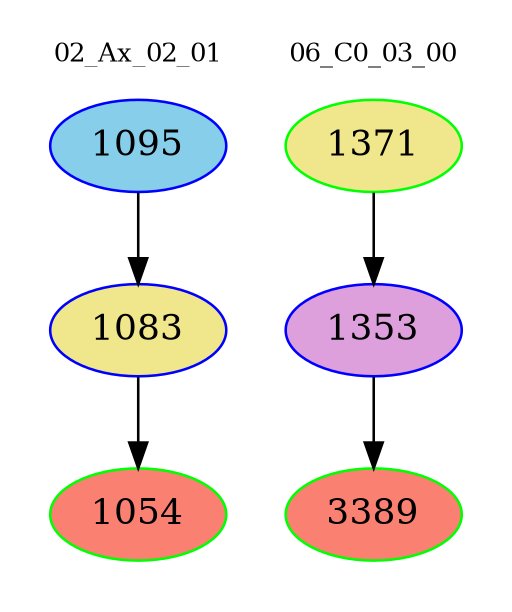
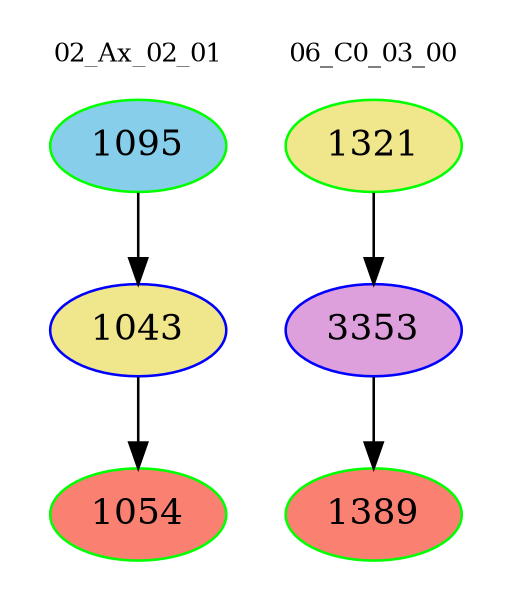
(138, 146) -> (138, 146)
(374, 146) -> (374, 146)
(138, 330) -> (138, 330)
(374, 330) -> (374, 330)
(374, 515) -> (374, 515)
